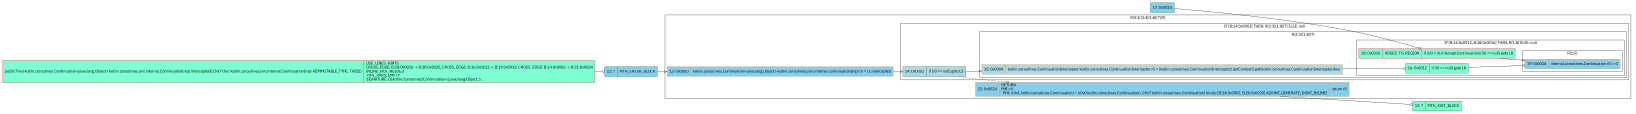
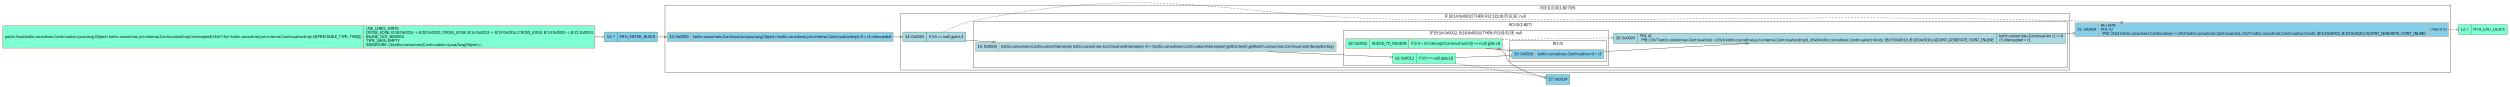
none -> (1839, 38)
(1584, 64) -> (1570, 54)
none -> (1499, 70)
(1345, 100) -> (2453, 30)
